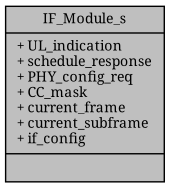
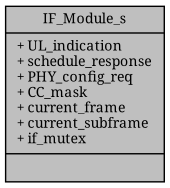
(51, 139) -> (52, 139)
